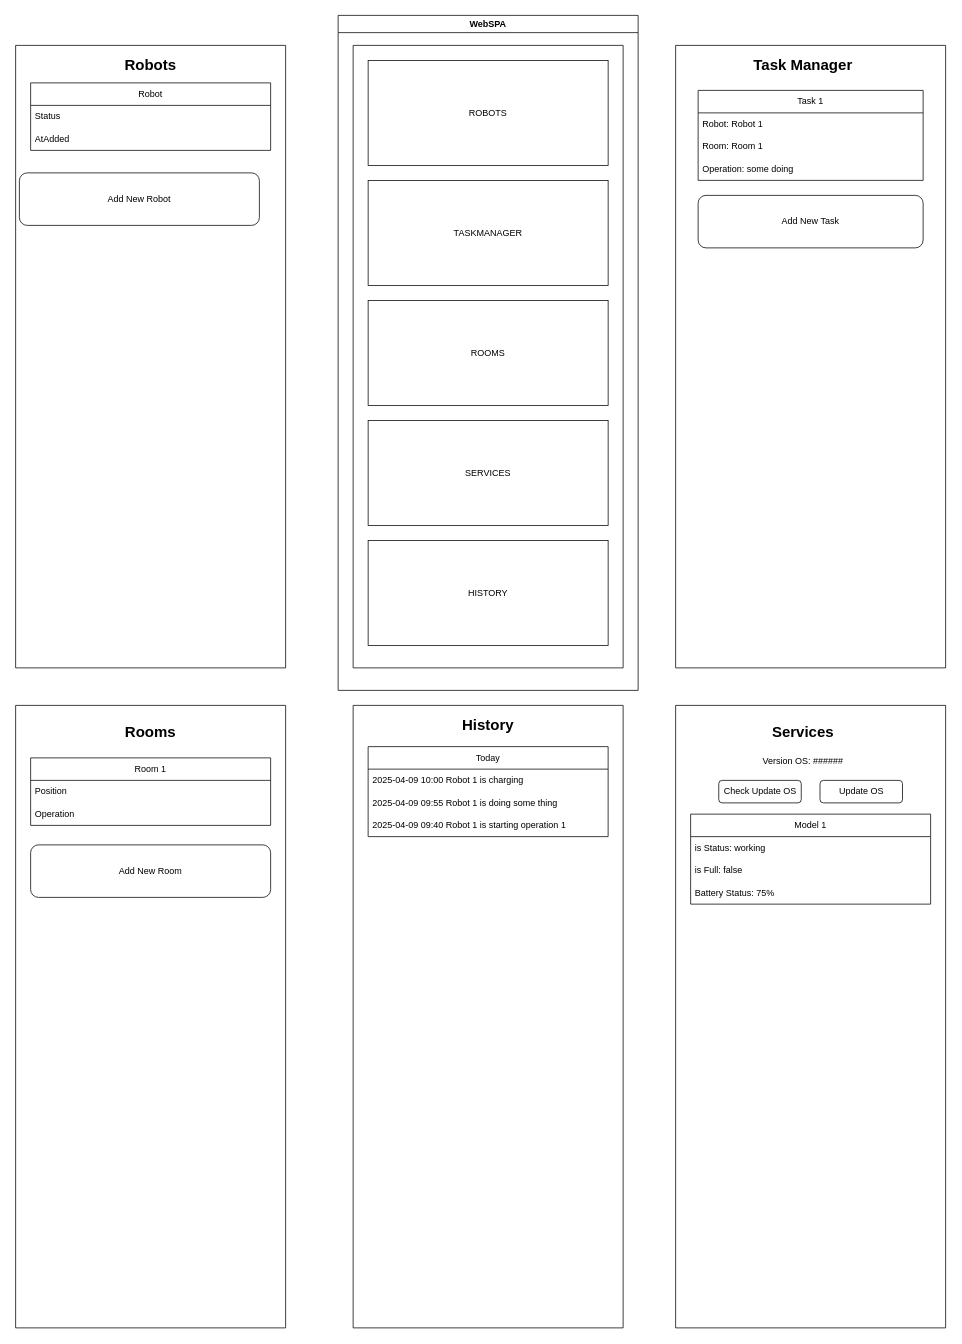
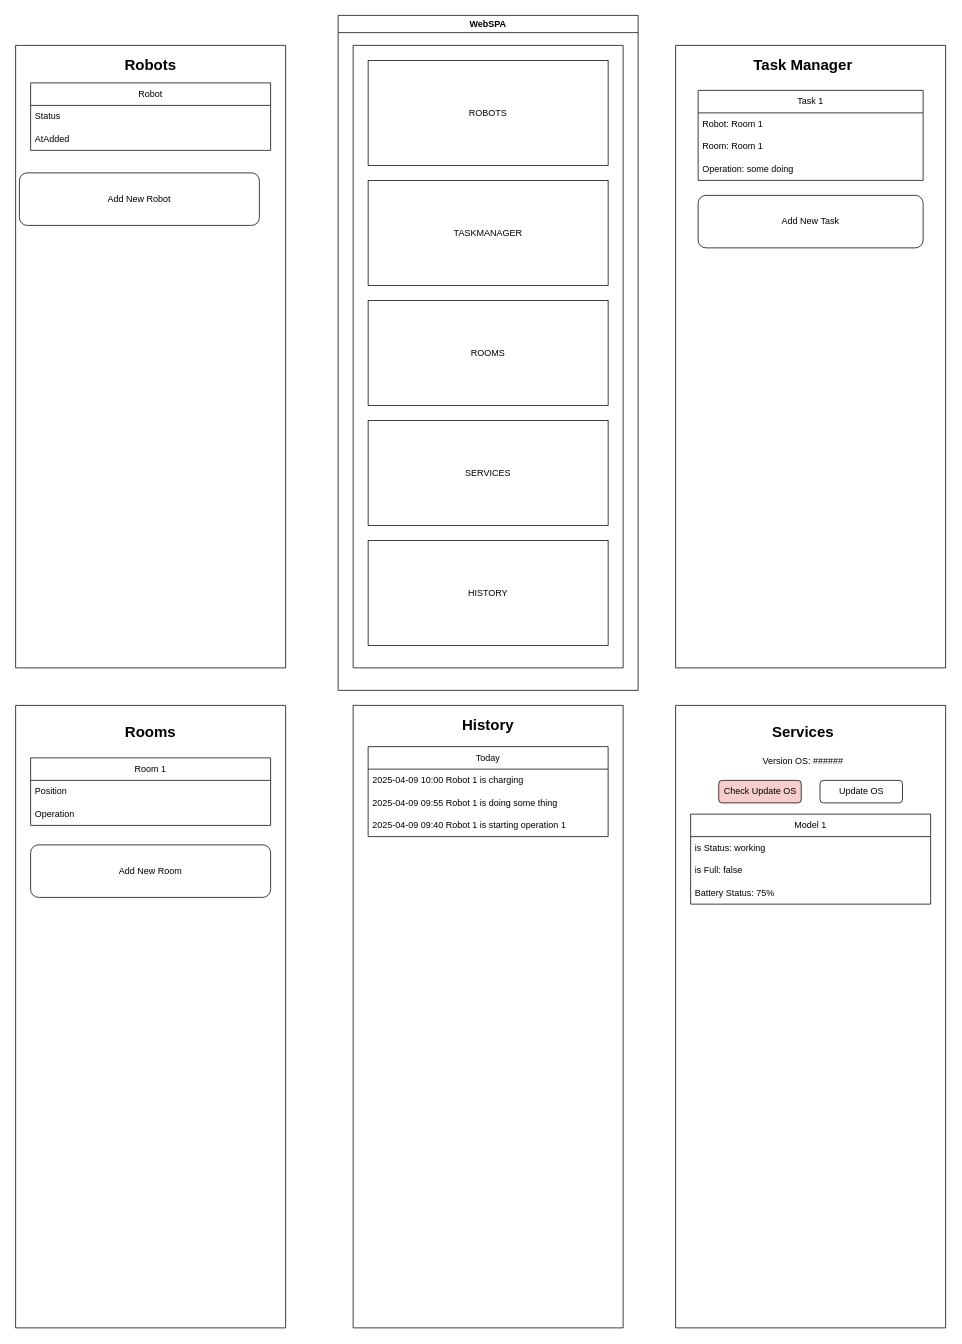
(734, 124) -> (732, 124)
(760, 792) -> (760, 792)
